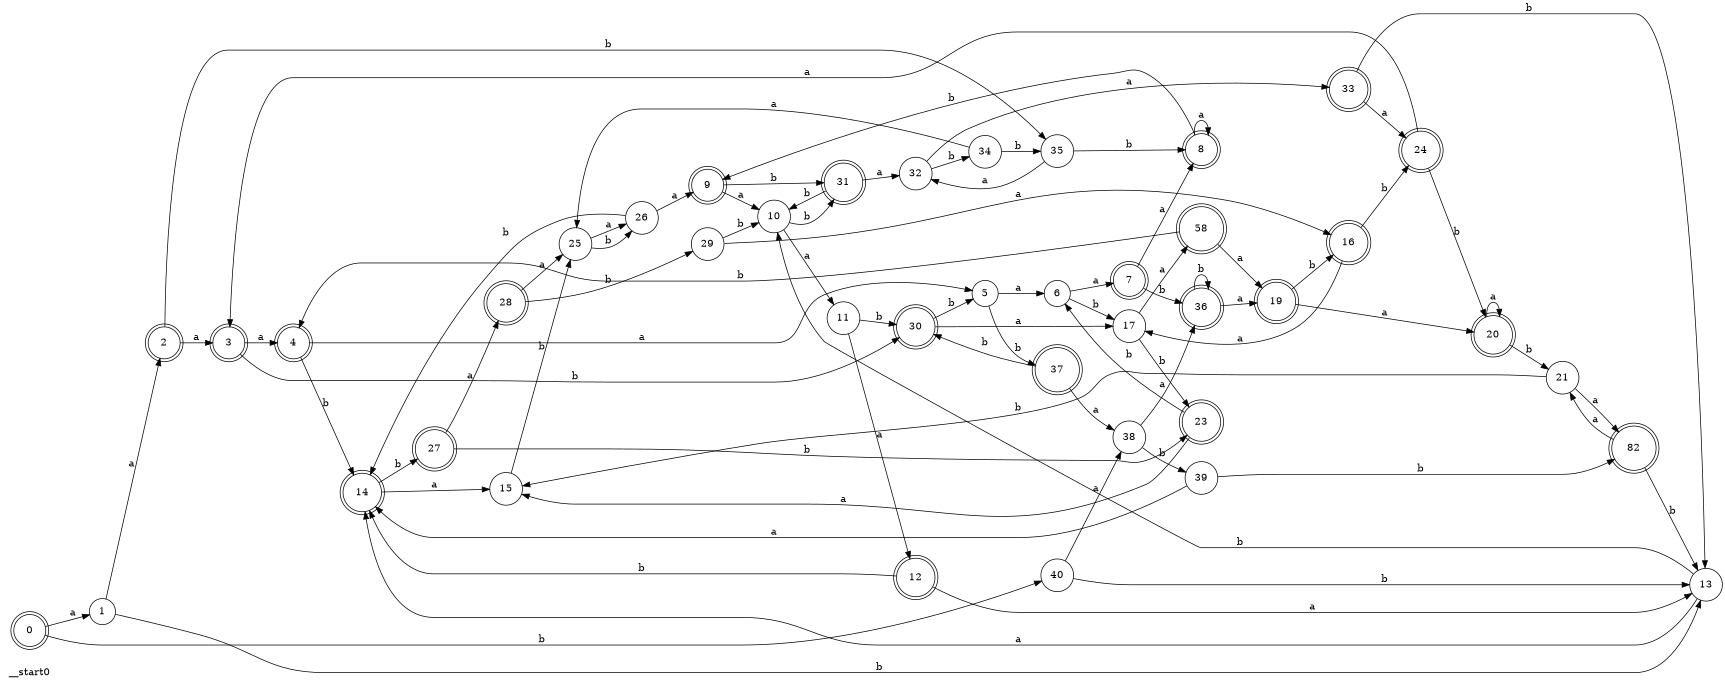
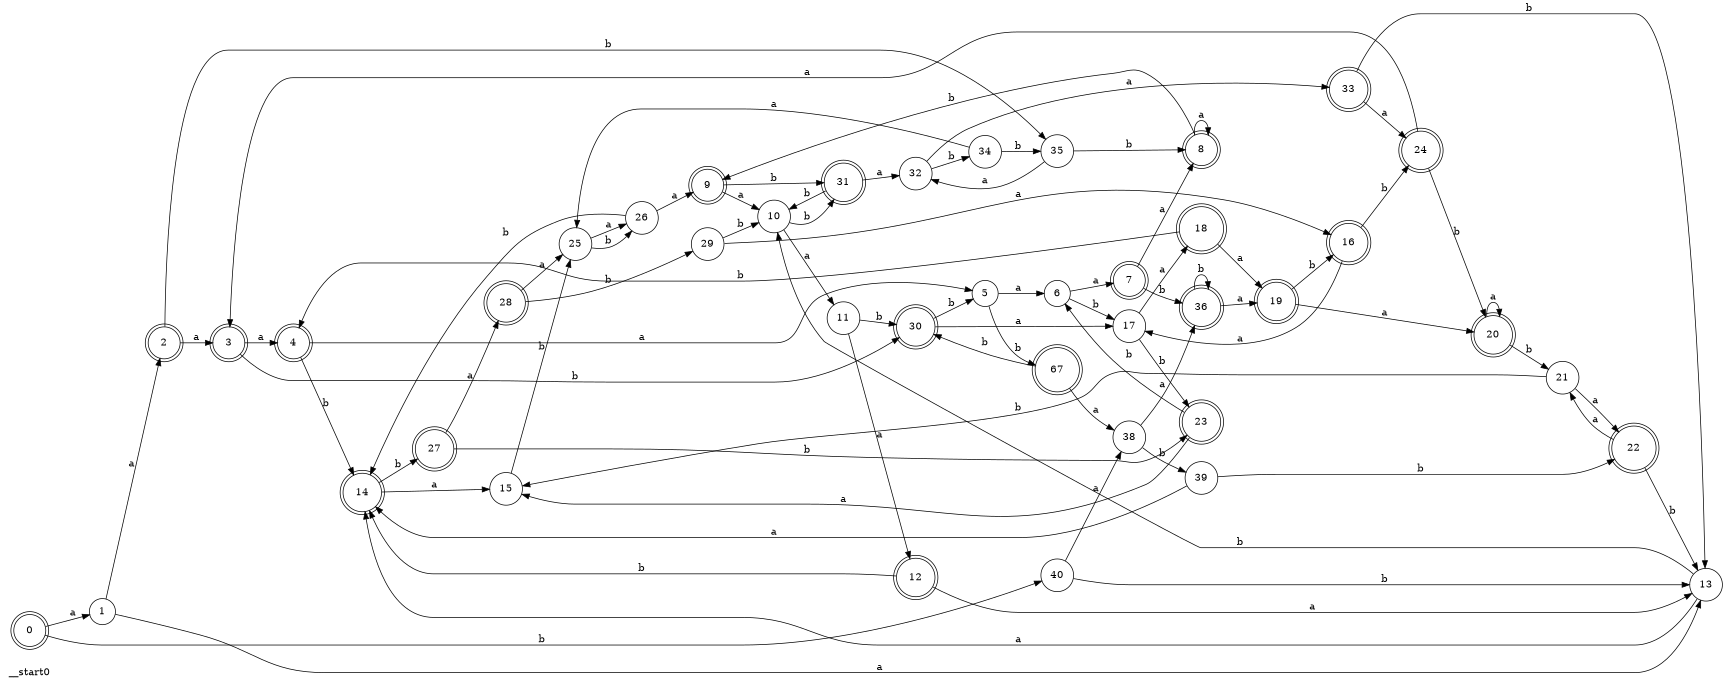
(1201, 229) -> (1201, 229)
(1057, 370) -> (1057, 370)
(1634, 448) -> (1634, 448)
(880, 667) -> (880, 667)
